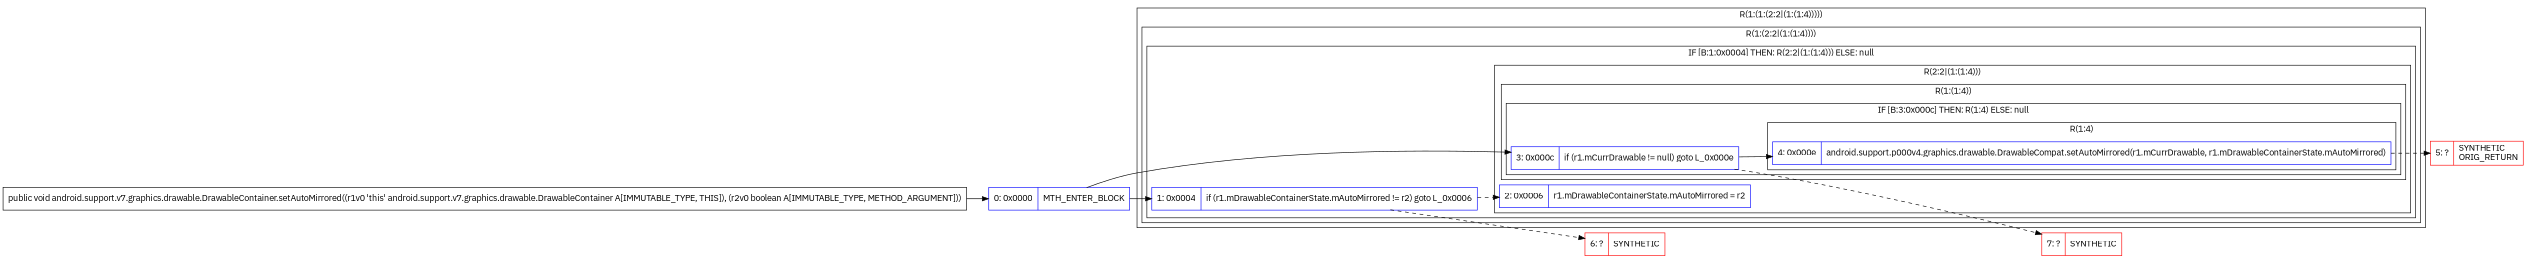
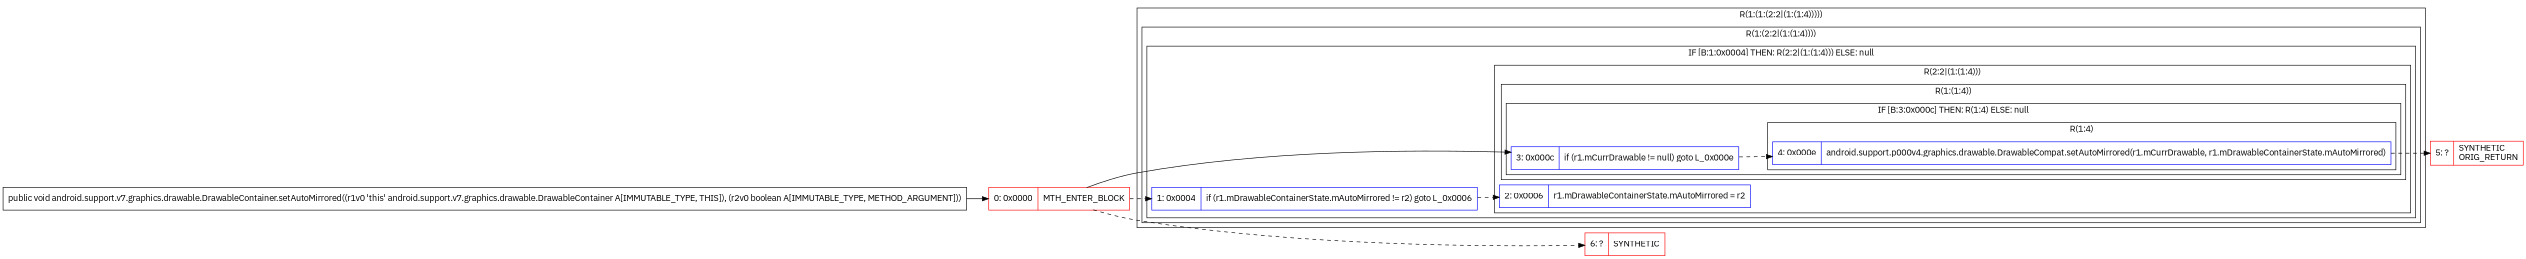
(1753, 157) -> (1753, 157)
(1059, 199) -> (1059, 199)
(1138, 199) -> (1138, 199)
(1485, 224) -> (1335, 241)
(2082, 244) -> none
